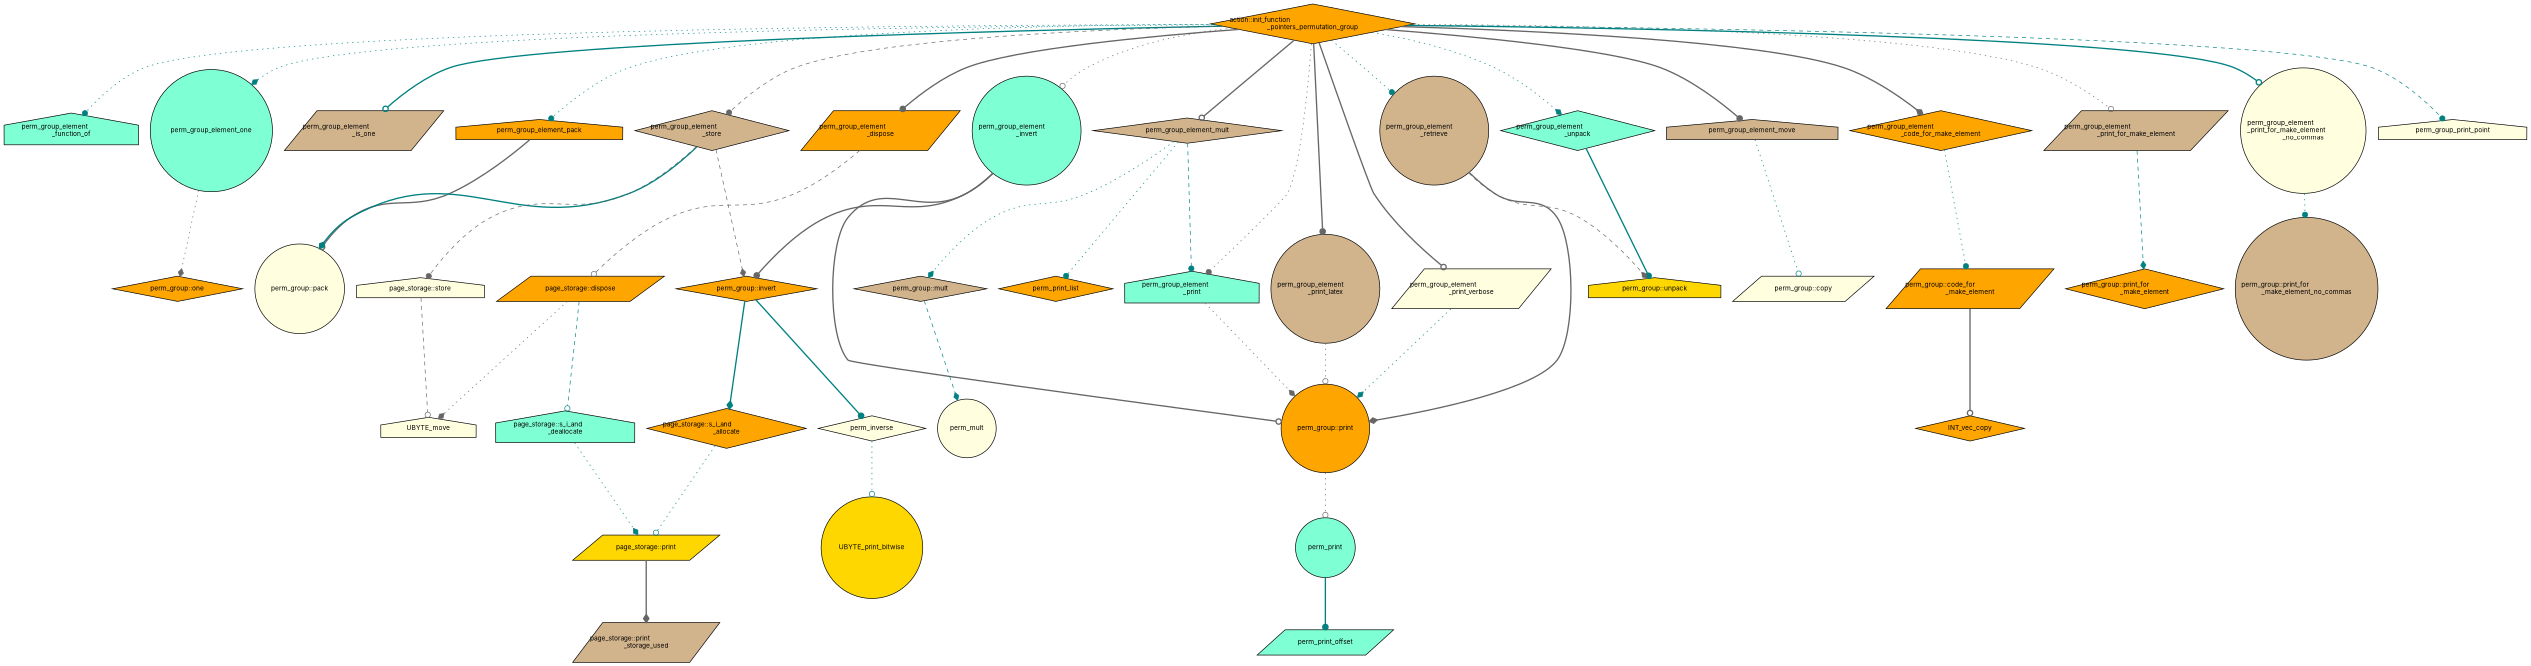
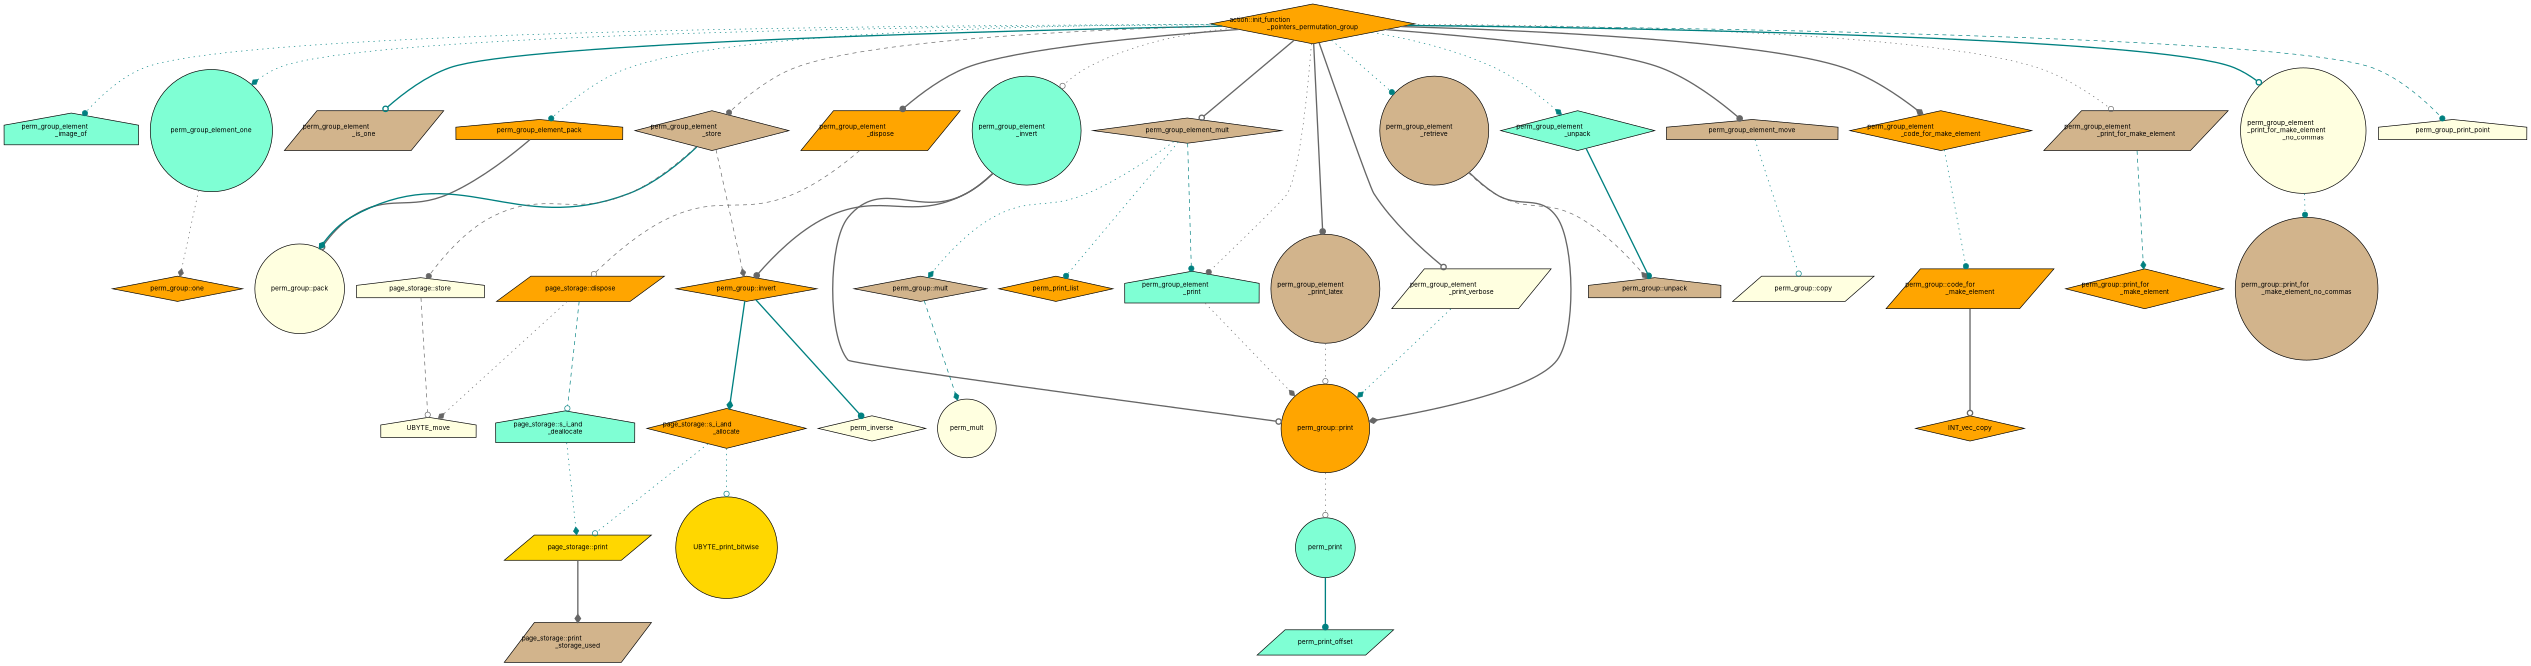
(71, 131) -> (71, 131)
(1655, 289) -> (1655, 289)
(872, 466) -> (727, 470)
